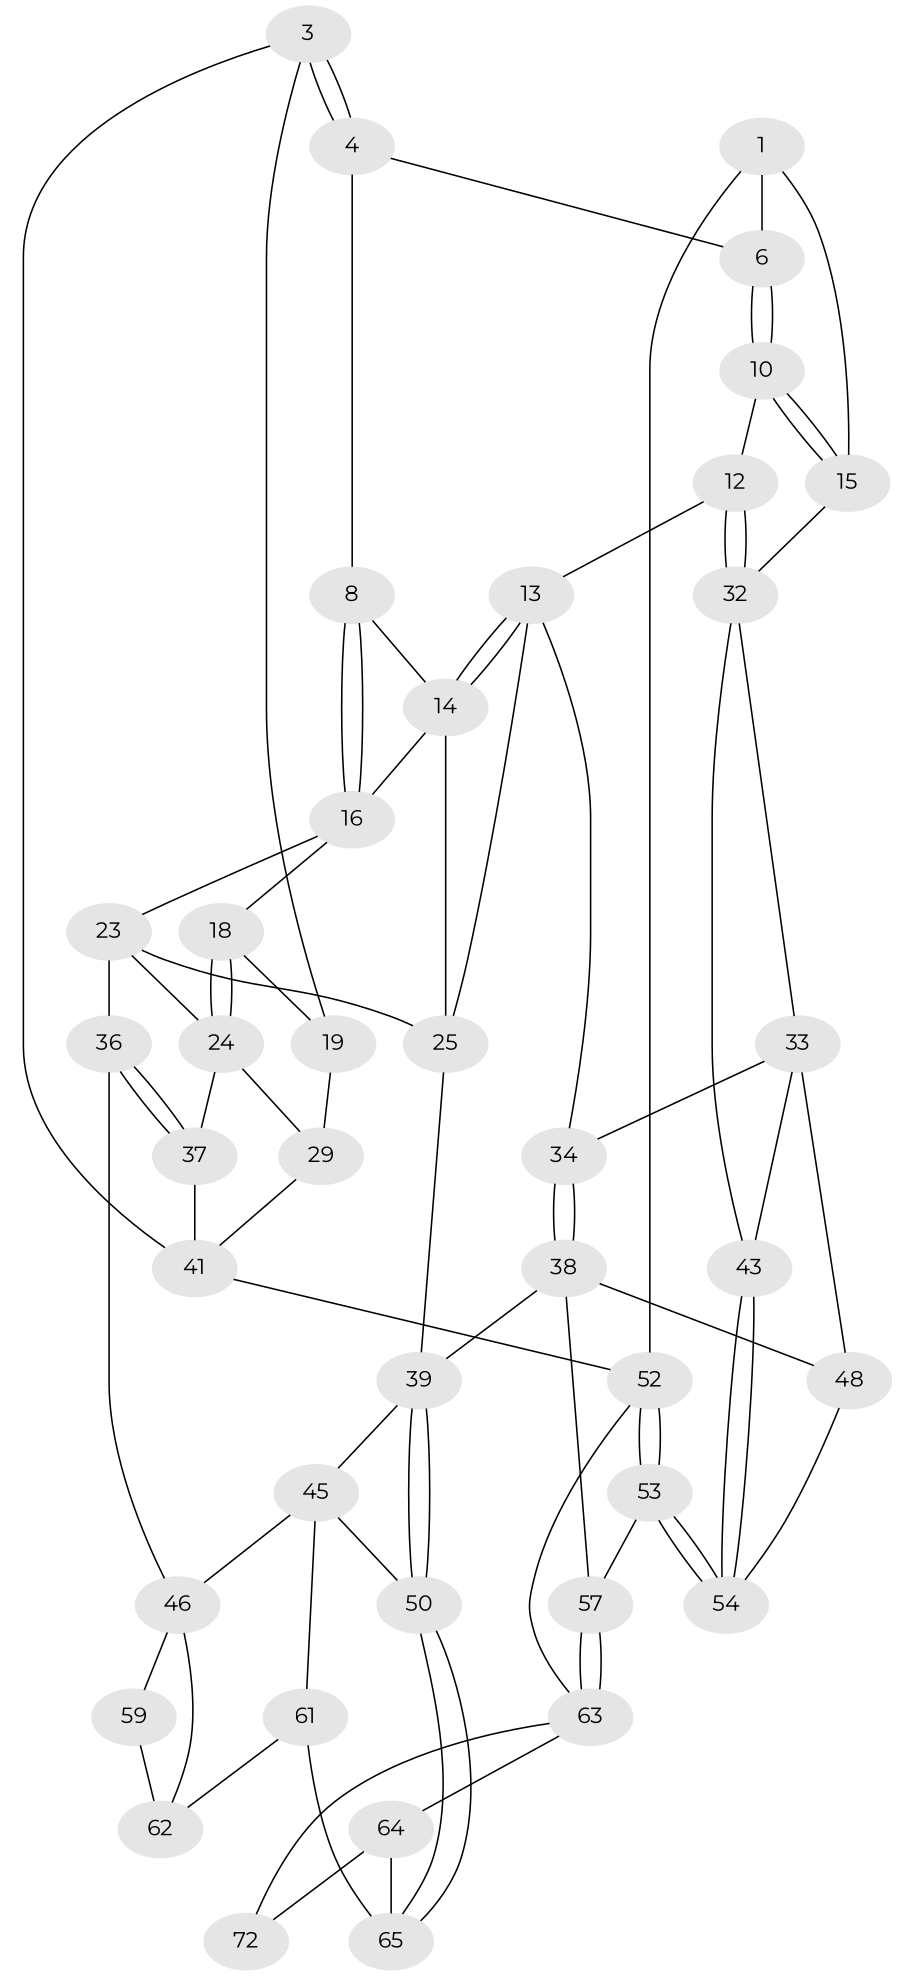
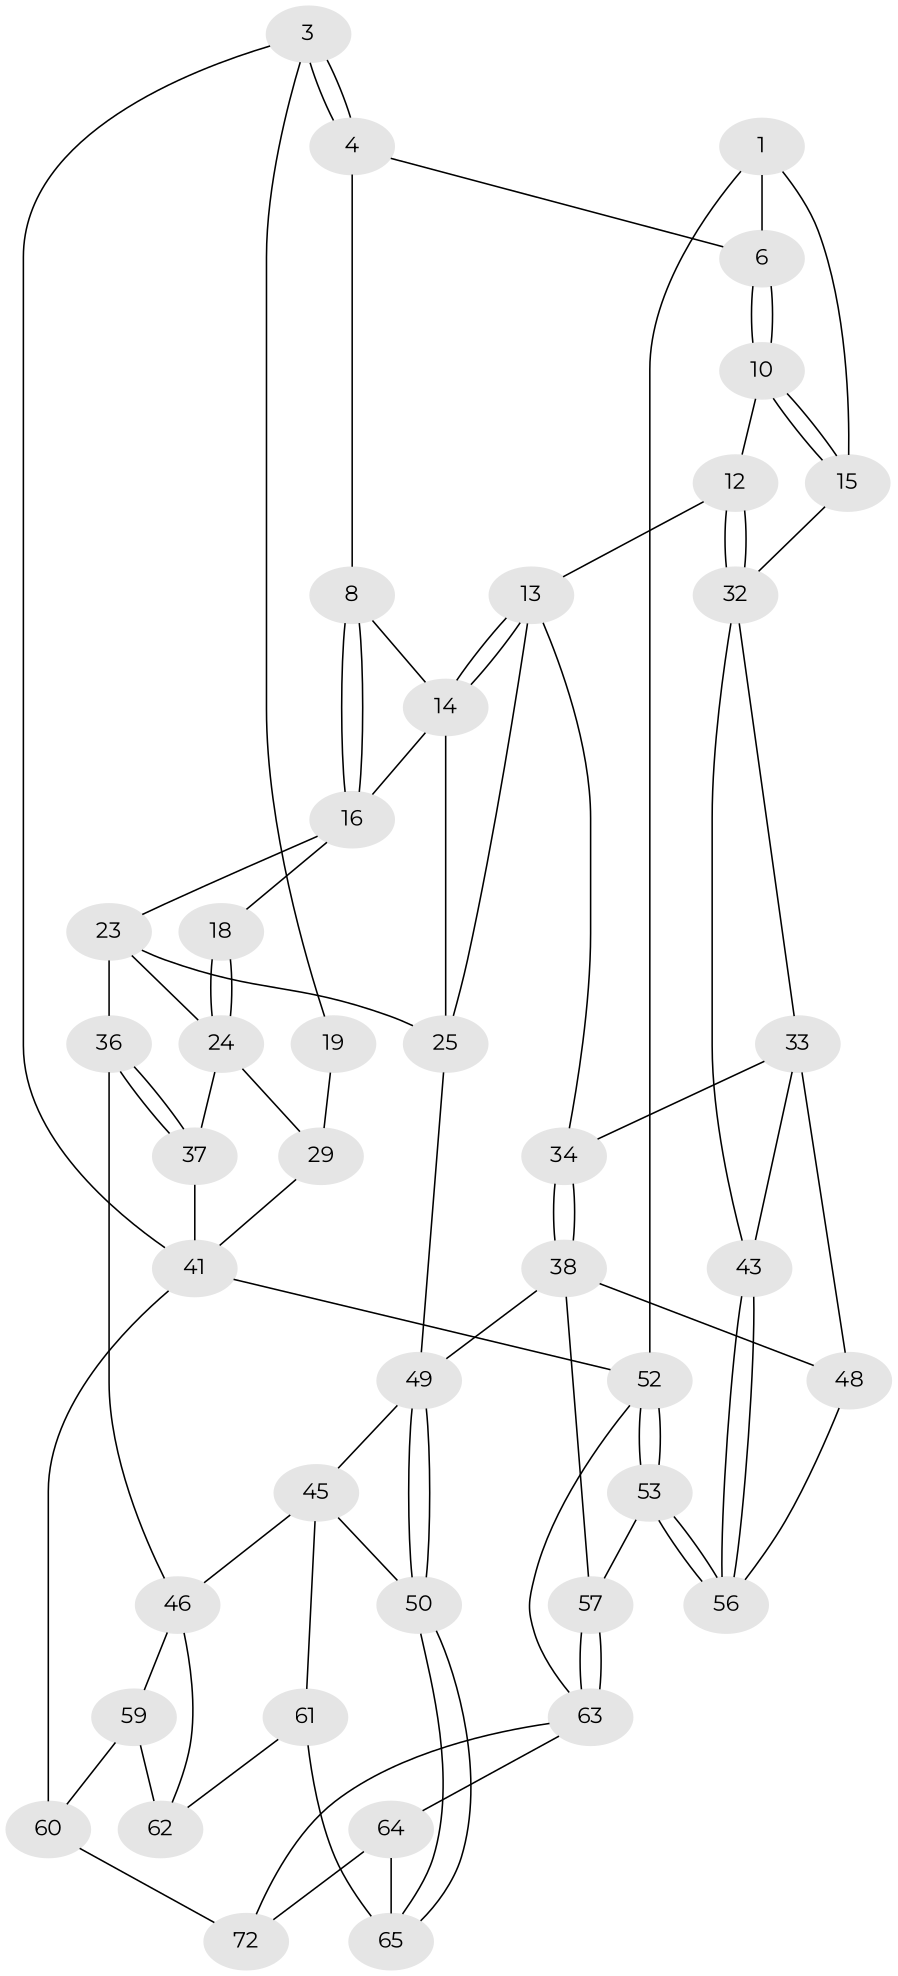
(264, 975) -> none
(419, 1381) -> (419, 1381)
(726, 1605) -> (726, 1605)
none -> (48, 1829)
